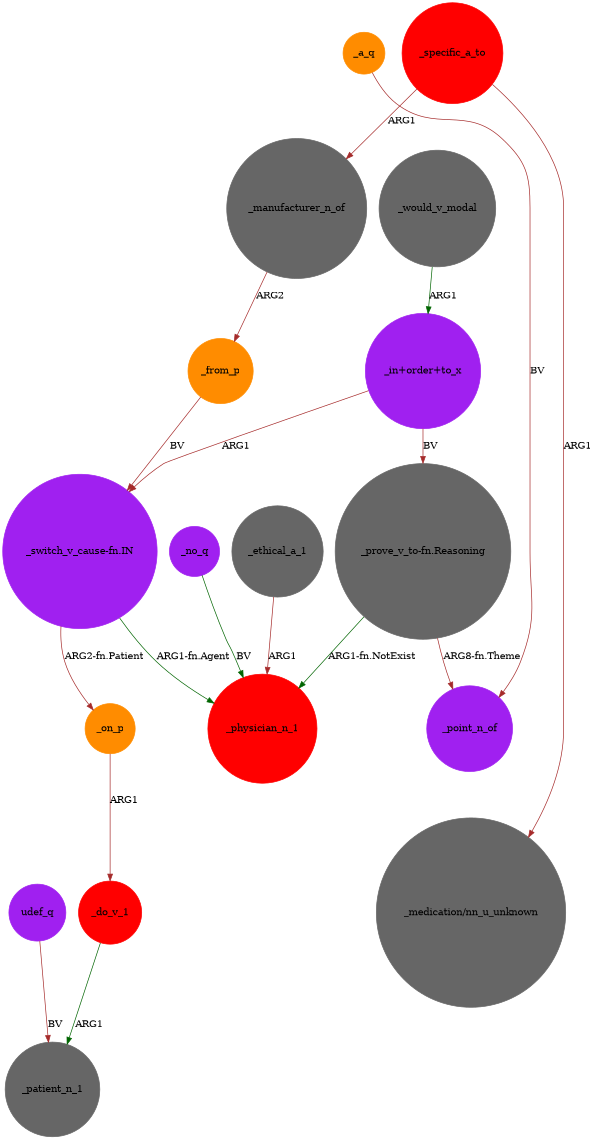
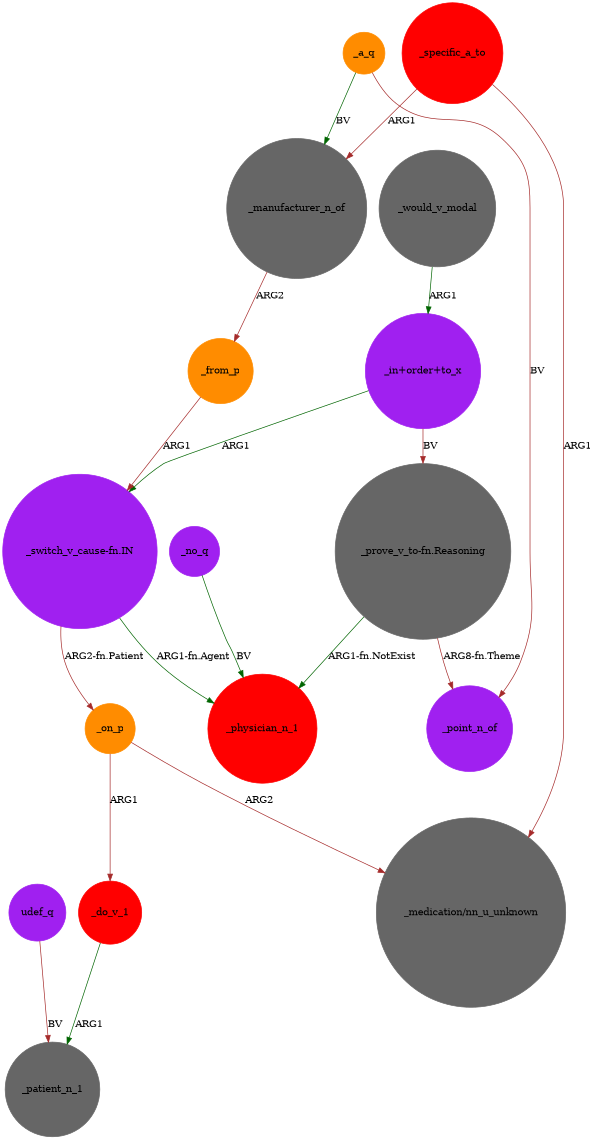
none -> (342, 105)
(248, 433) -> (248, 433)
(177, 446) -> (177, 446)
(278, 551) -> none
none -> (253, 809)
